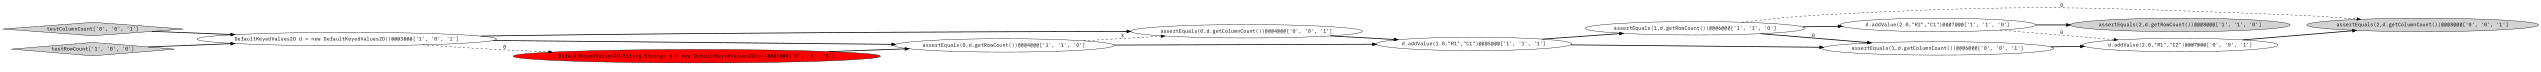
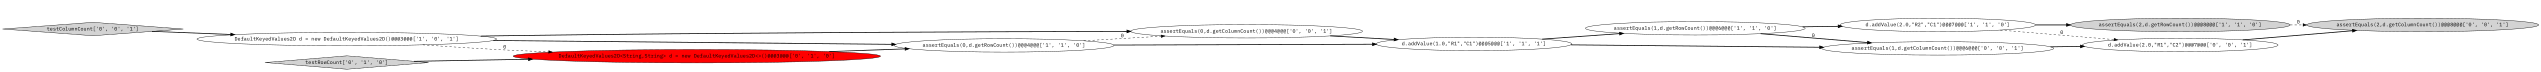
(2049, 8) -> (2297, 25)
(1122, 36) -> (1122, 36)
(93, 49) -> none
none -> (347, 63)
